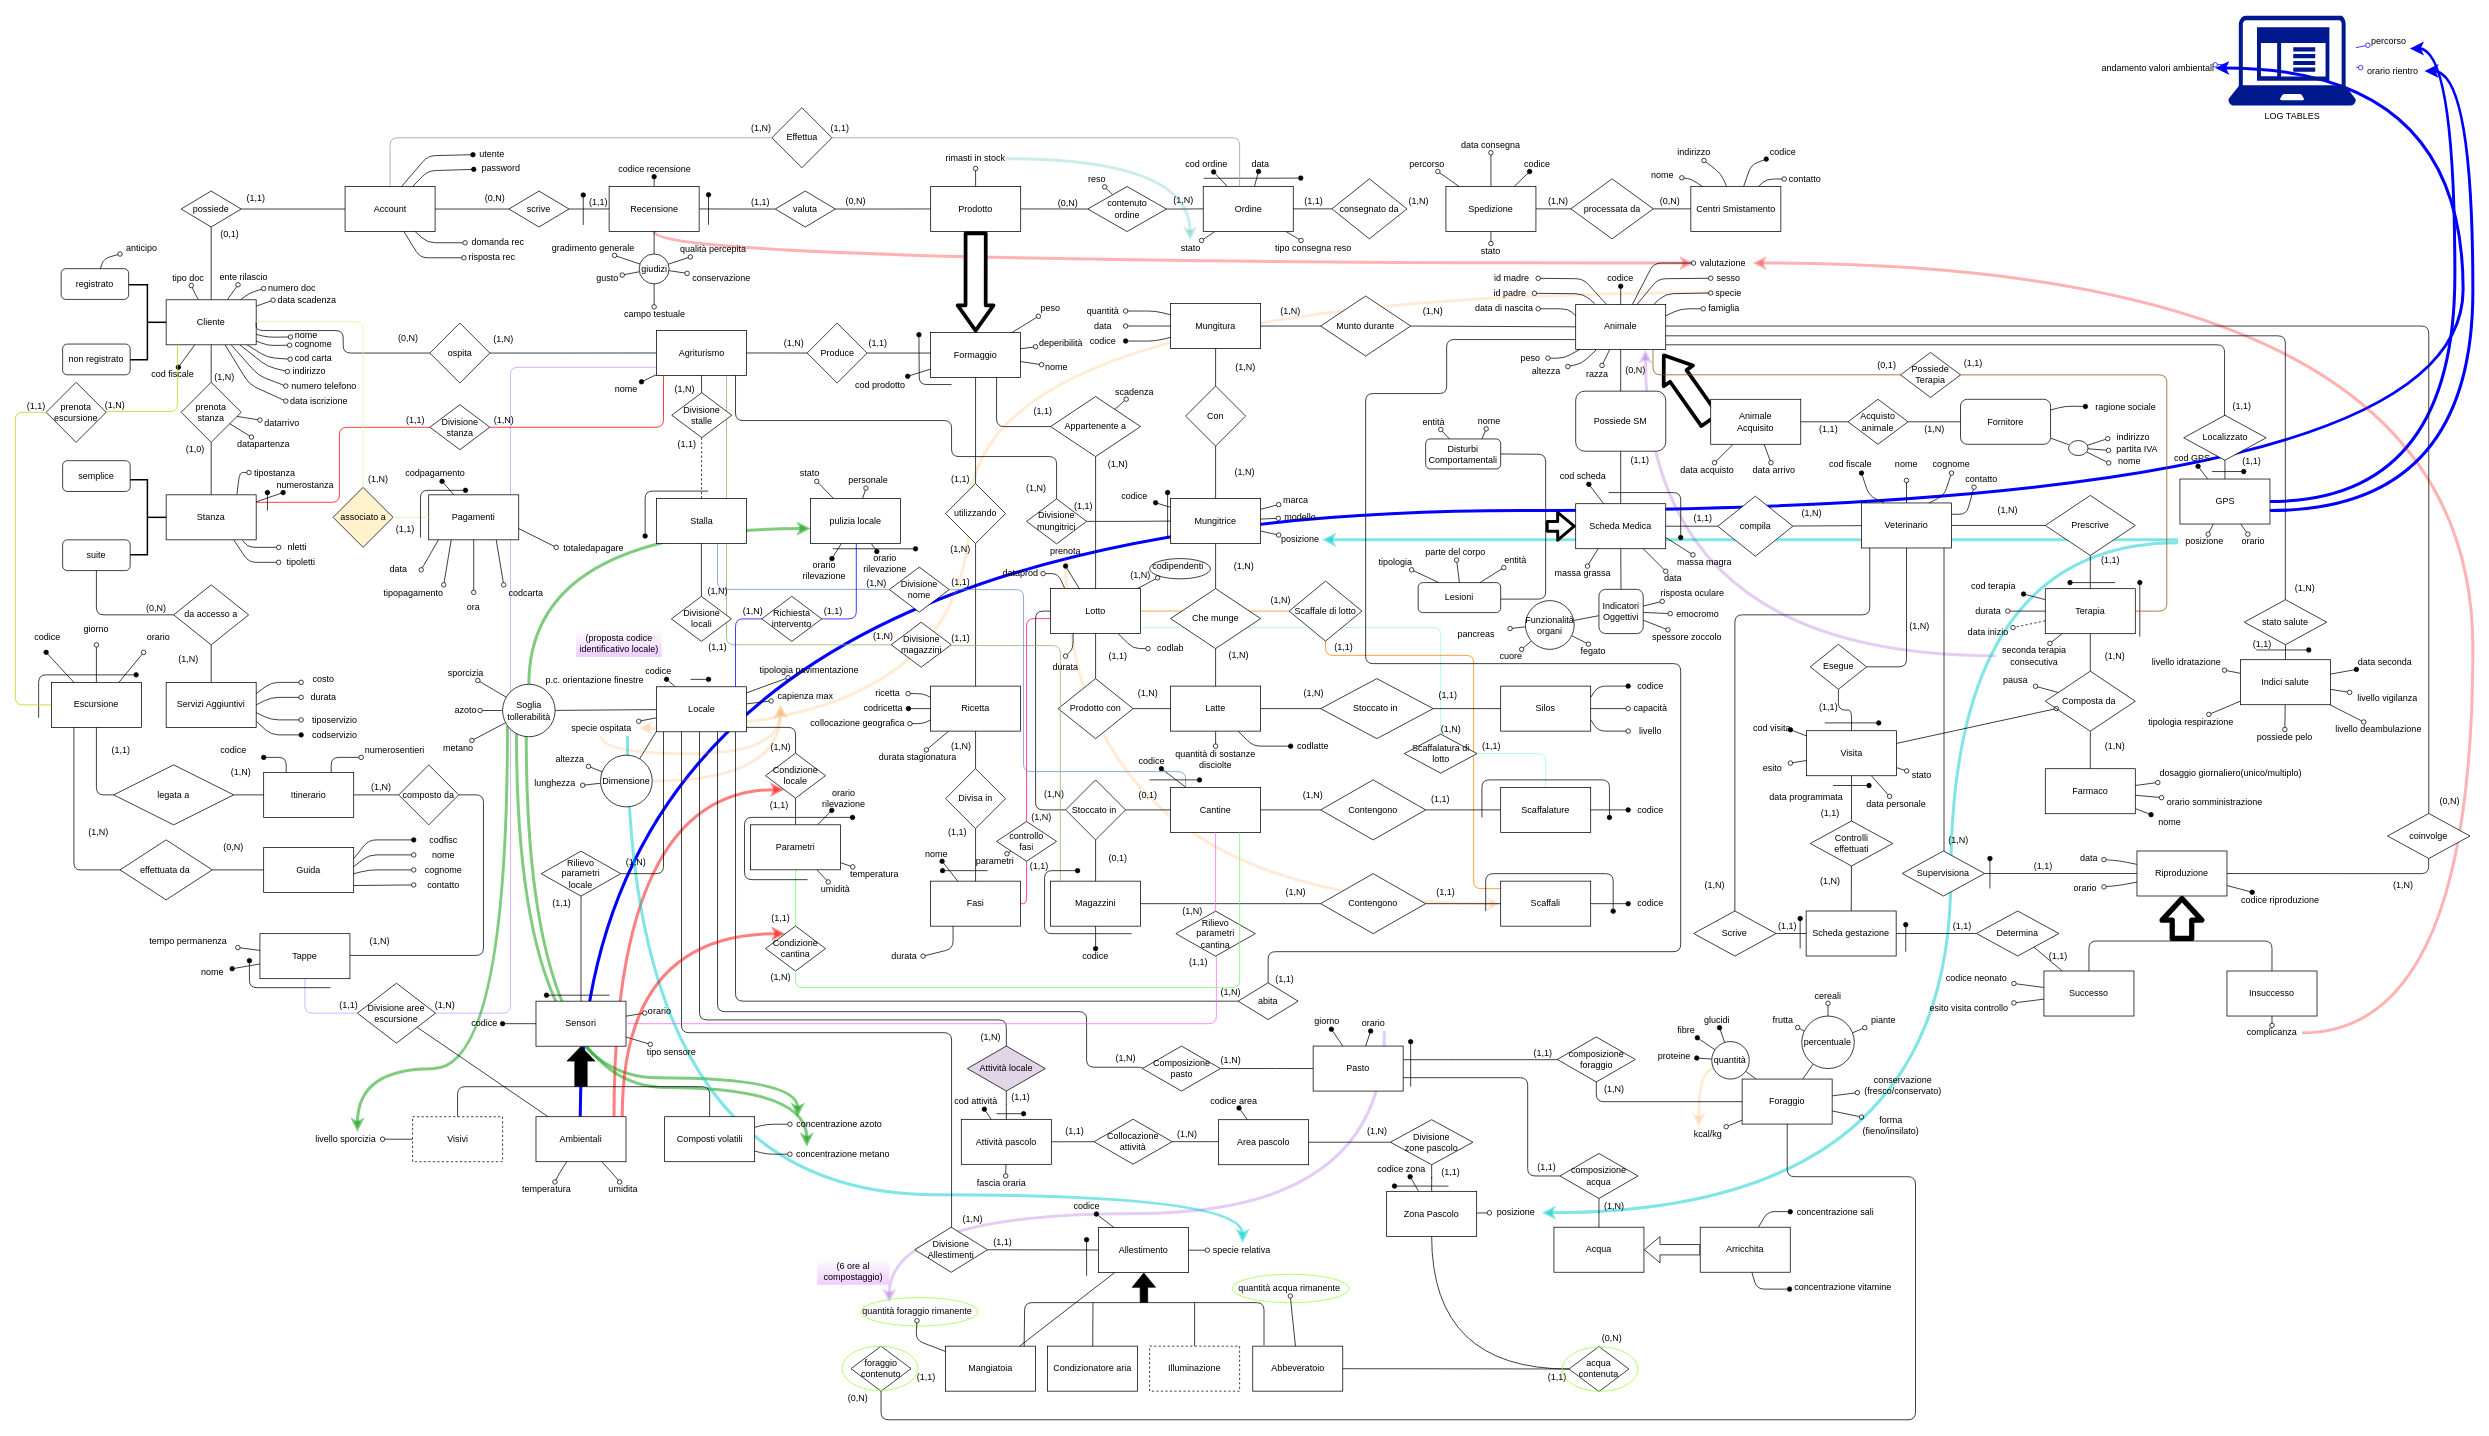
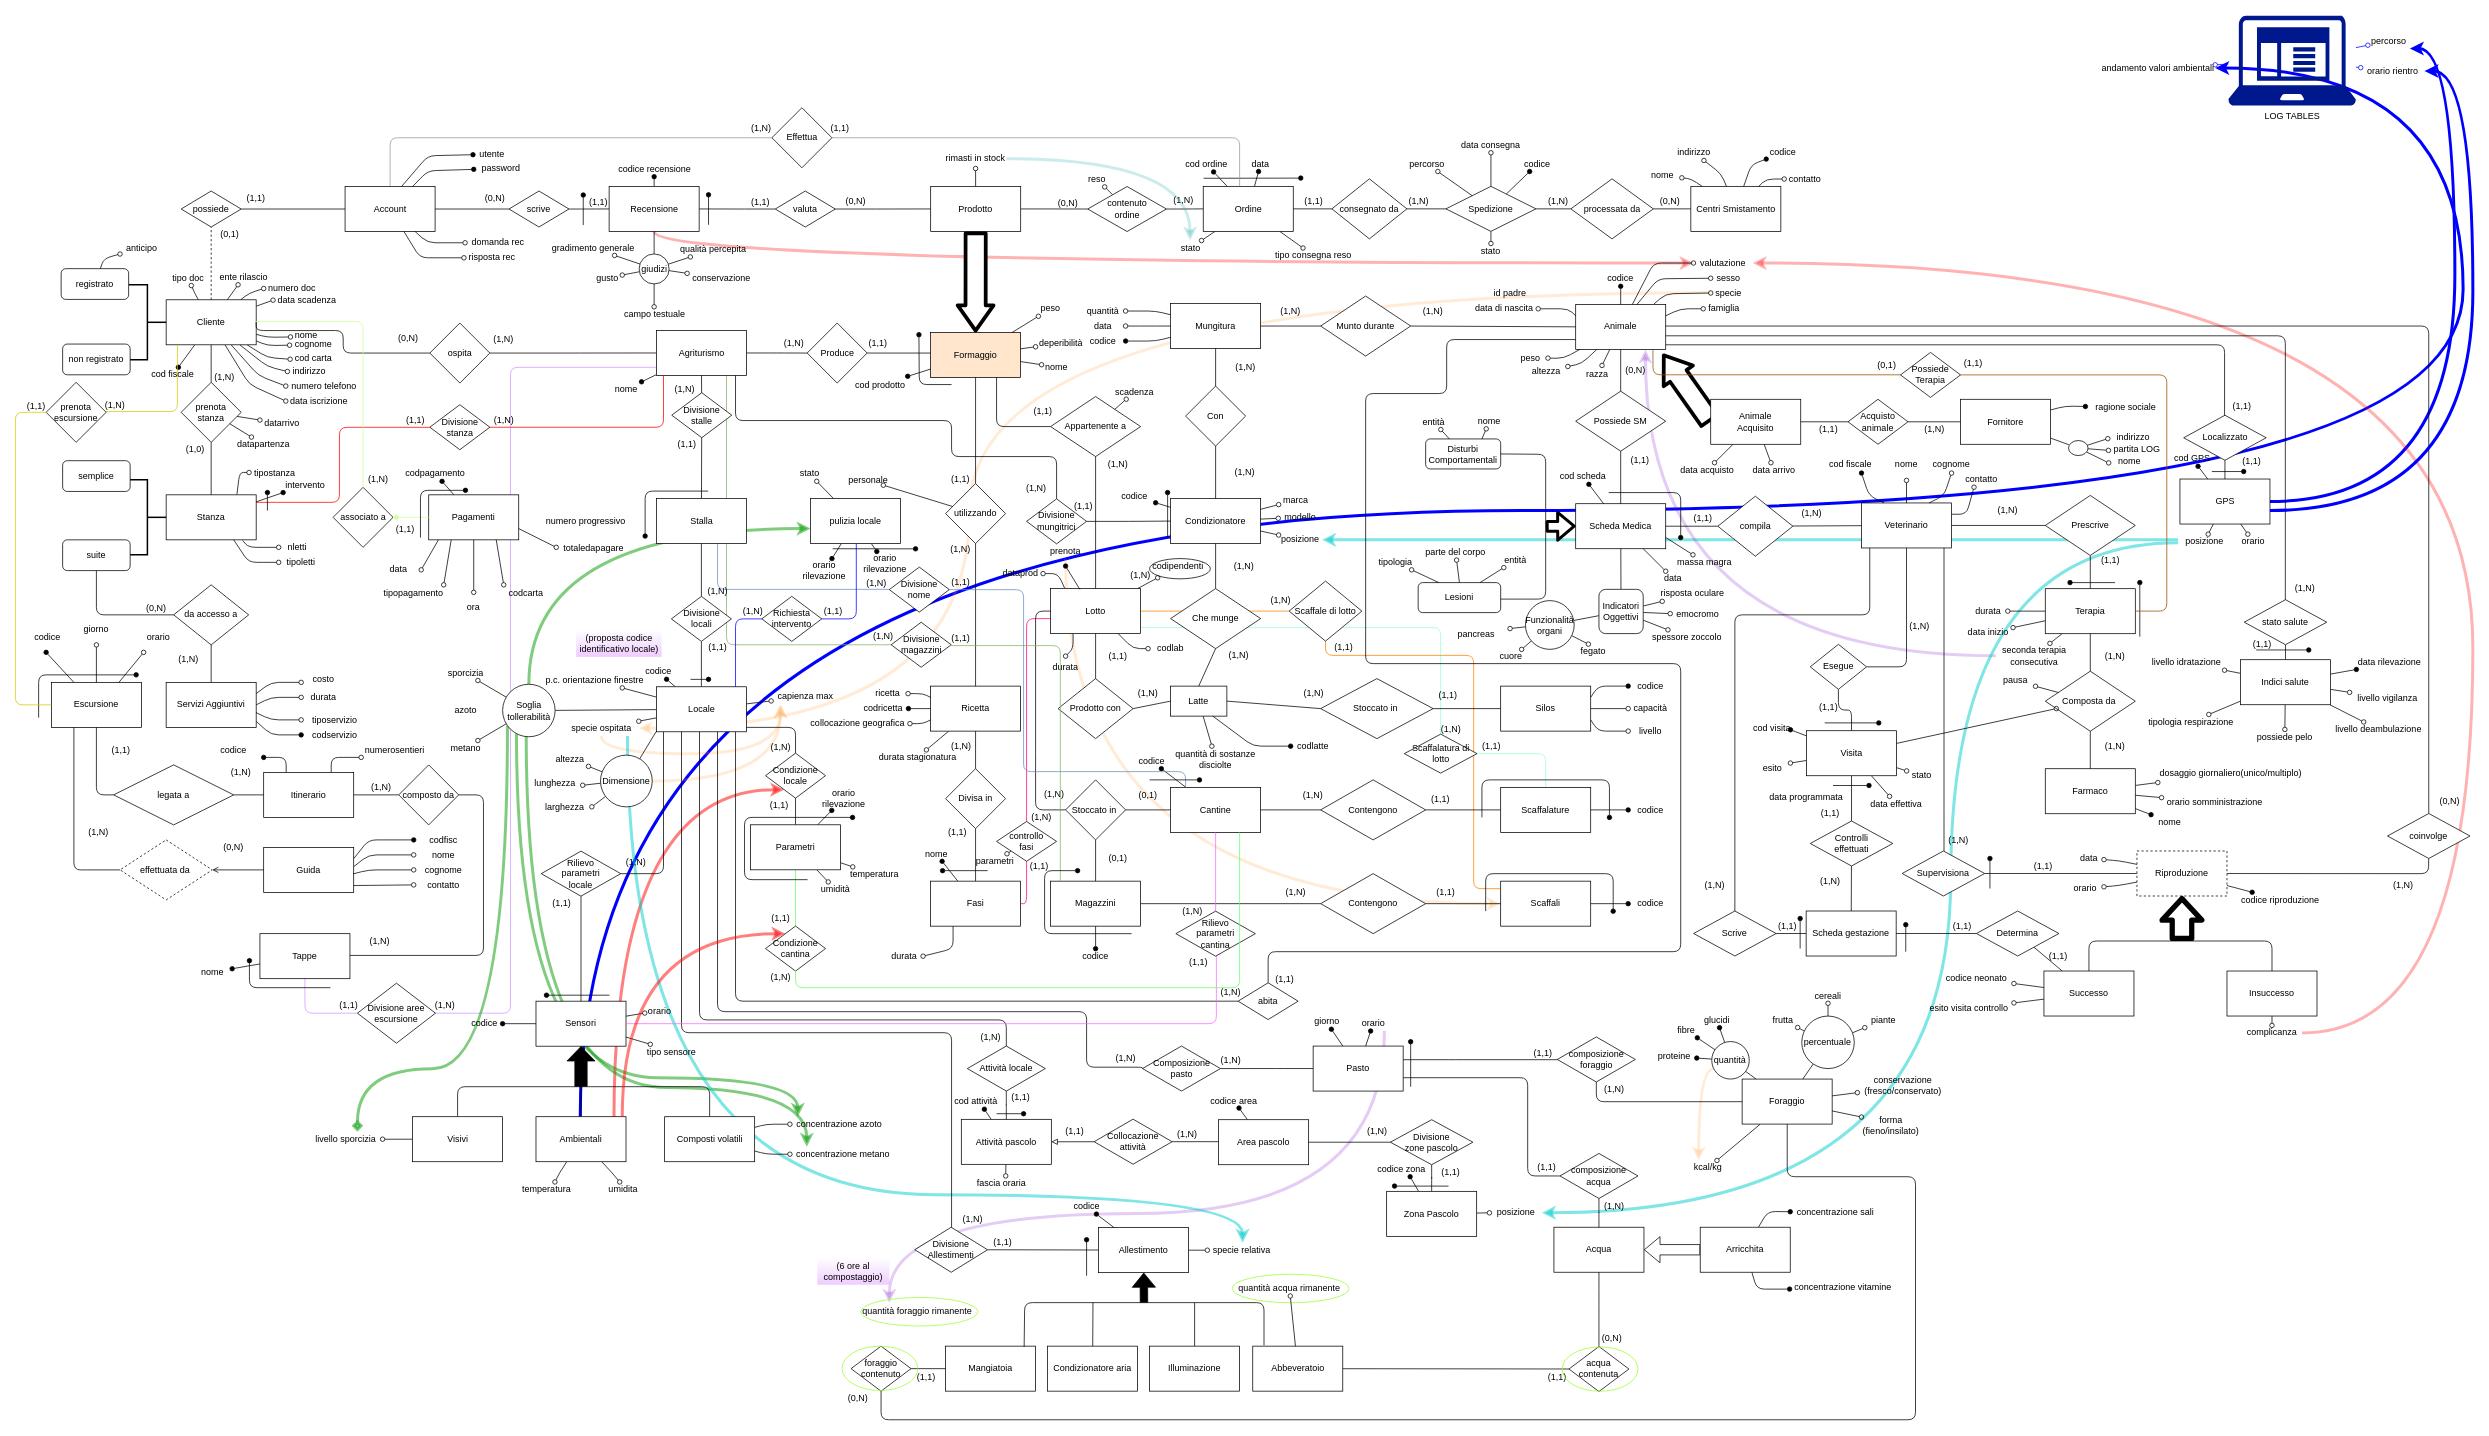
none -> (1426, 209)
(1491, 209) -> (1491, 209)
(1313, 248) -> (1313, 255)
(211, 263) -> (211, 263)
(1512, 278) -> none
(1577, 279) -> none
(1552, 293) -> none
(975, 355) -> (975, 355)
(1620, 421) -> (1620, 421)
(2005, 422) -> (2005, 422)
(2137, 450) -> (2137, 450)
(701, 468) -> (701, 468)
(305, 485) -> (305, 485)
(864, 494) -> (919, 496)
(363, 517) -> (363, 517)
(396, 517) -> (399, 517)
none -> (585, 521)
(1215, 521) -> (1215, 521)
(1593, 556) -> none
(1583, 573) -> none
(1993, 586) -> none
(2035, 597) -> none
(2031, 623) -> (2031, 623)
none -> (701, 663)
(2387, 663) -> (2393, 663)
(809, 670) -> none
(766, 685) -> none
none -> (641, 693)
(1215, 708) -> (1199, 701)
(492, 710) -> none
(458, 748) -> (465, 748)
none -> (599, 801)
(1896, 804) -> (1896, 804)
none -> (564, 807)
(166, 870) -> (166, 870)
(216, 870) -> (217, 870)
(2182, 873) -> (2182, 873)
(188, 941) -> none
(250, 949) -> none
(1006, 1068) -> (1006, 1068)
(482, 1072) -> (581, 1047)
(358, 1120) -> (358, 1120)
(1708, 1134) -> (1708, 1168)
(458, 1139) -> (458, 1139)
(1055, 1141) -> (1058, 1141)
(1067, 1309) -> (928, 1368)
(1457, 1325) -> (1599, 1309)
(925, 1343) -> none
(1194, 1368) -> (1194, 1368)
